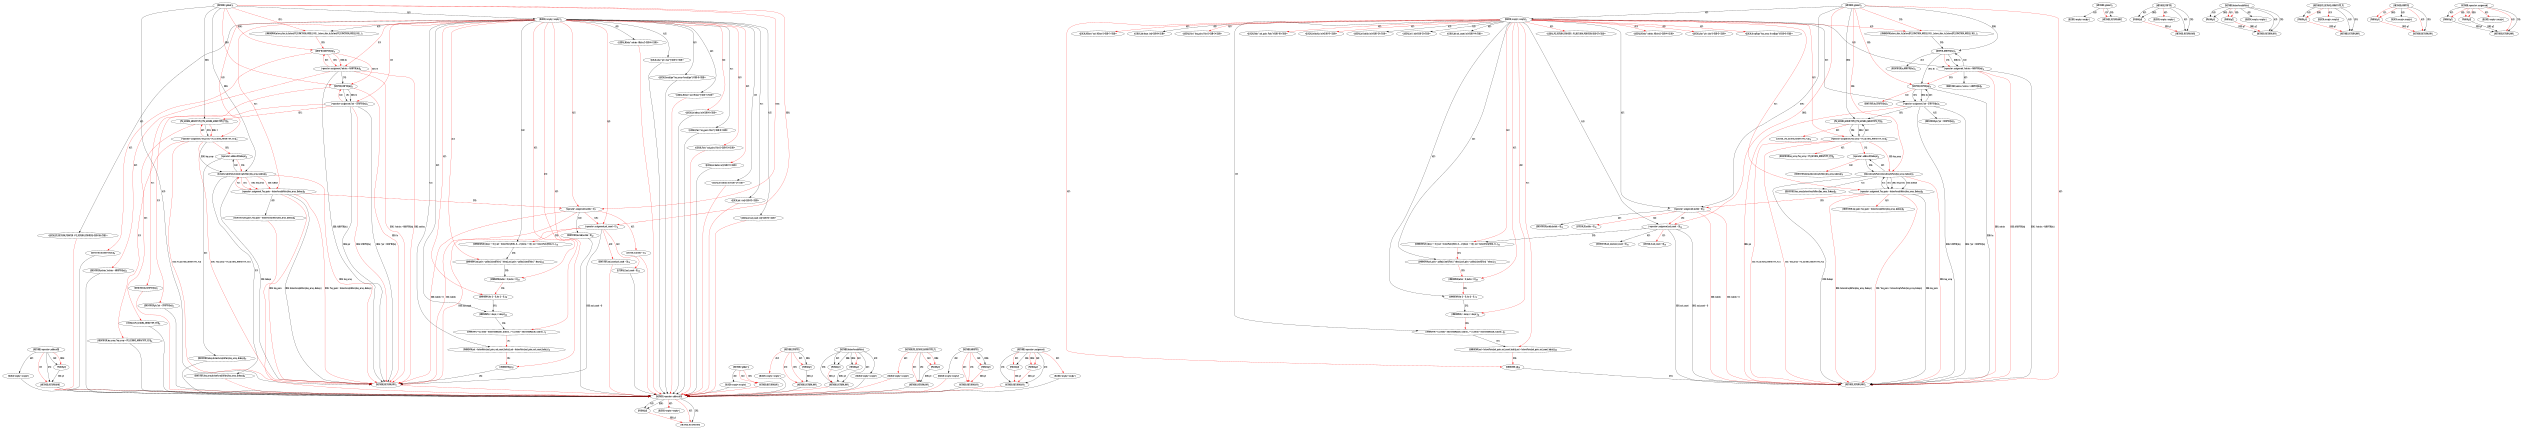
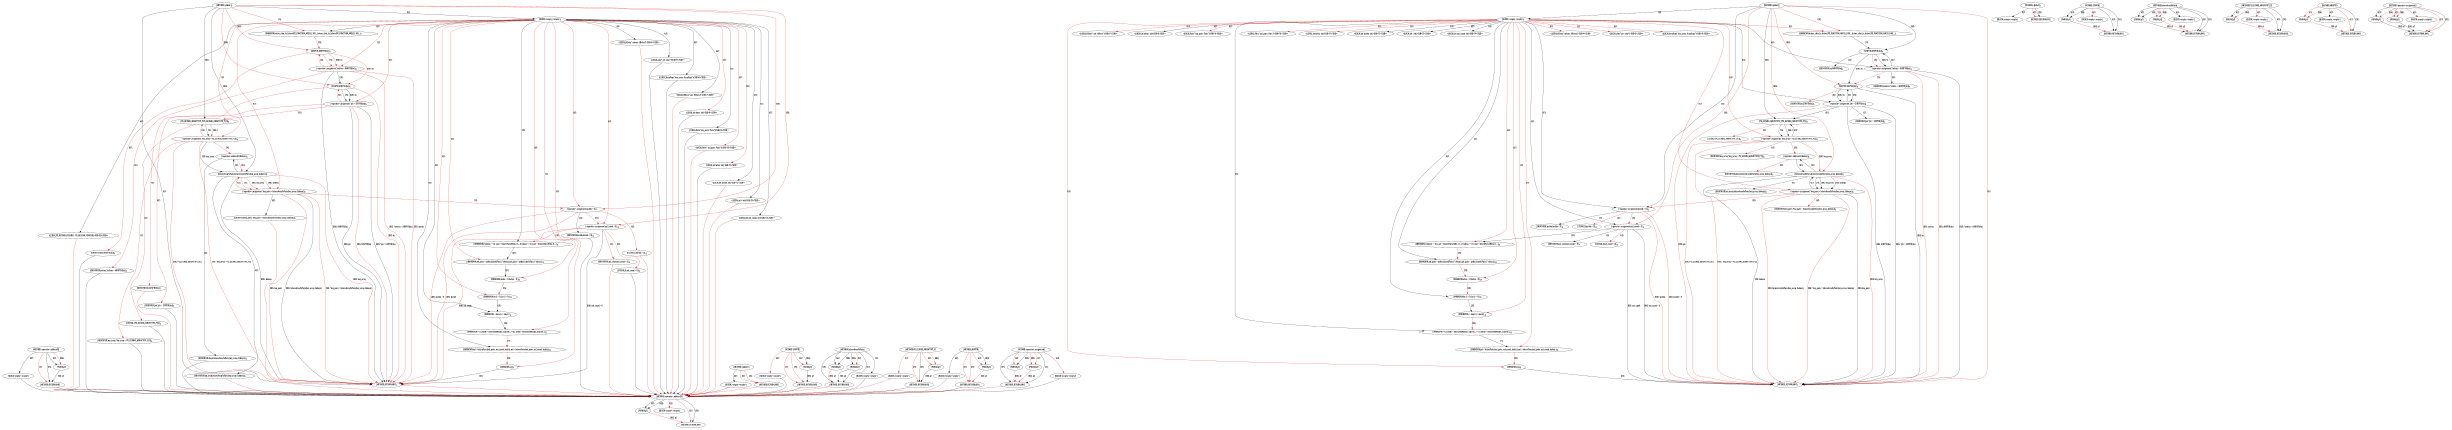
(1576, 34) -> none
